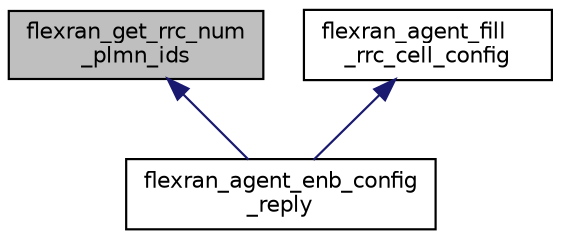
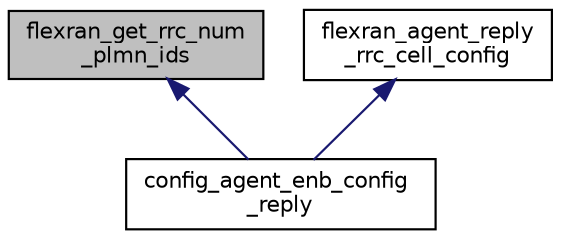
(428, 45) -> (428, 45)
(281, 194) -> (281, 194)
